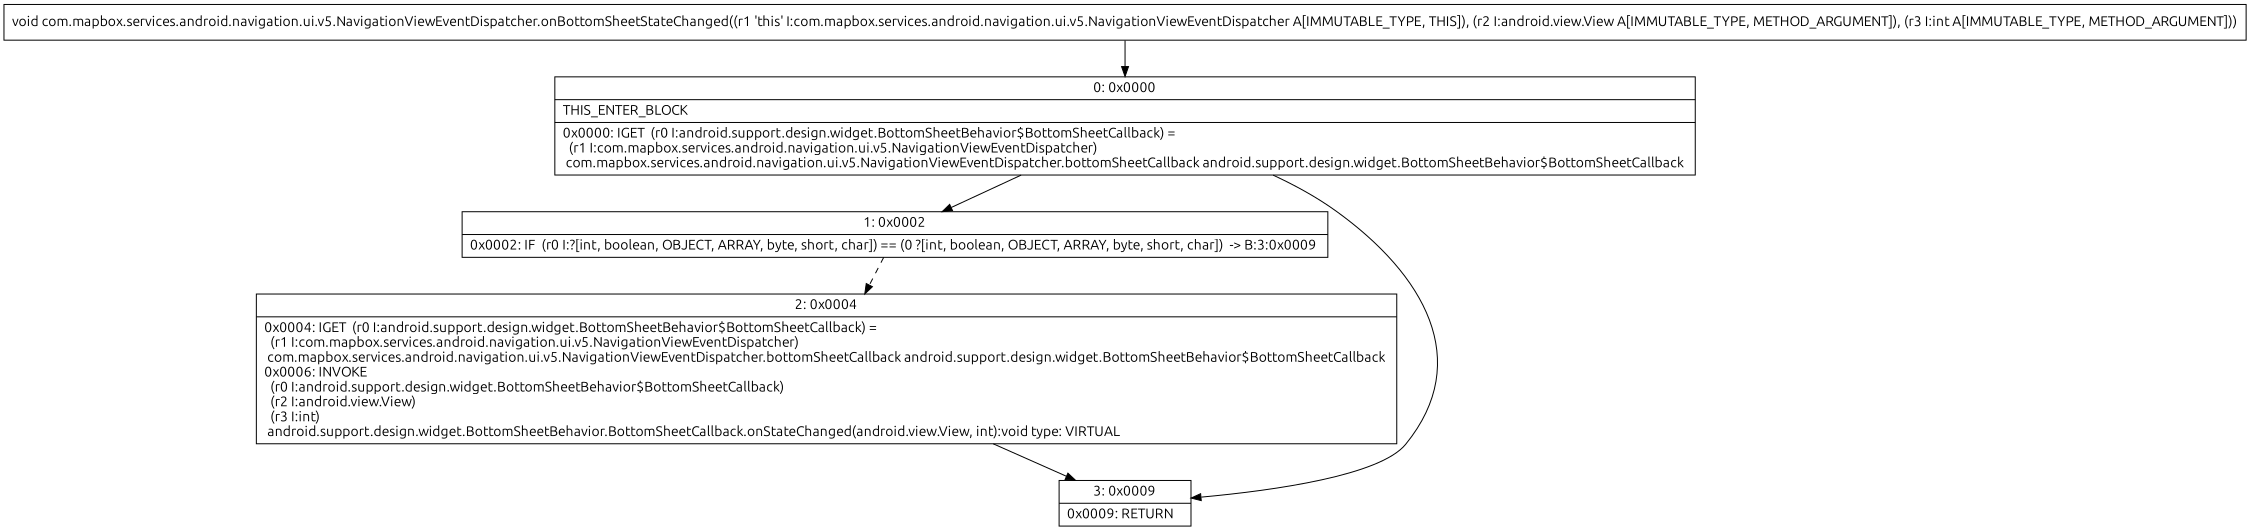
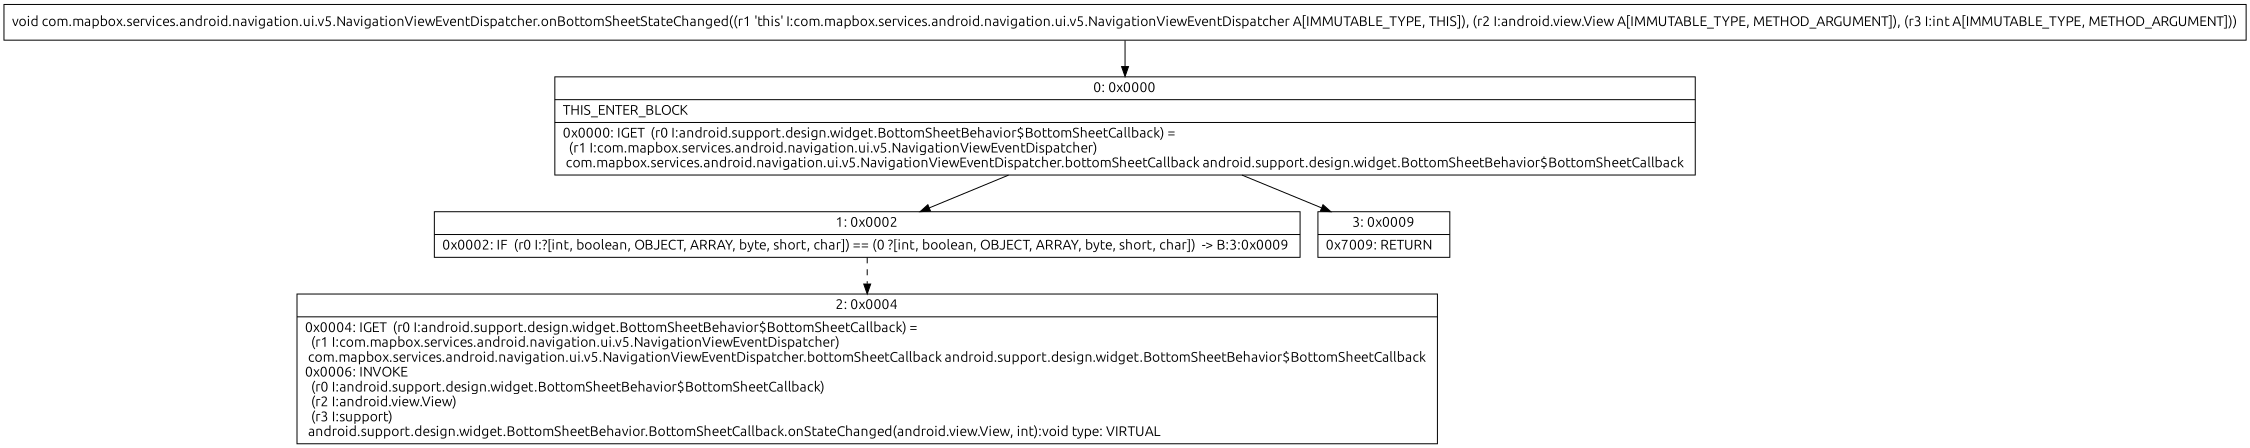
(293, 417) -> (349, 417)
(1030, 460) -> none
(1125, 514) -> (1384, 245)
